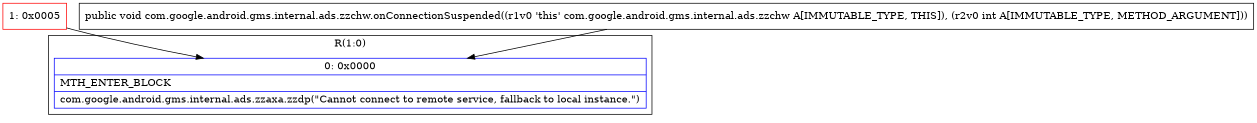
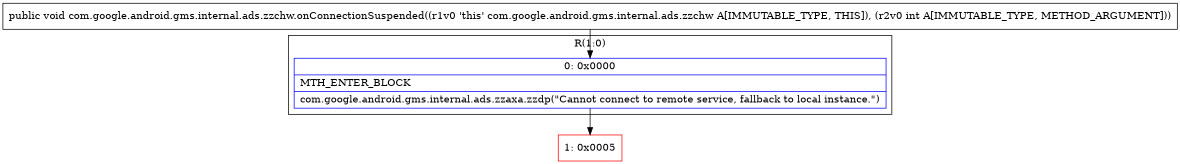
(131, 43) -> (590, 119)
